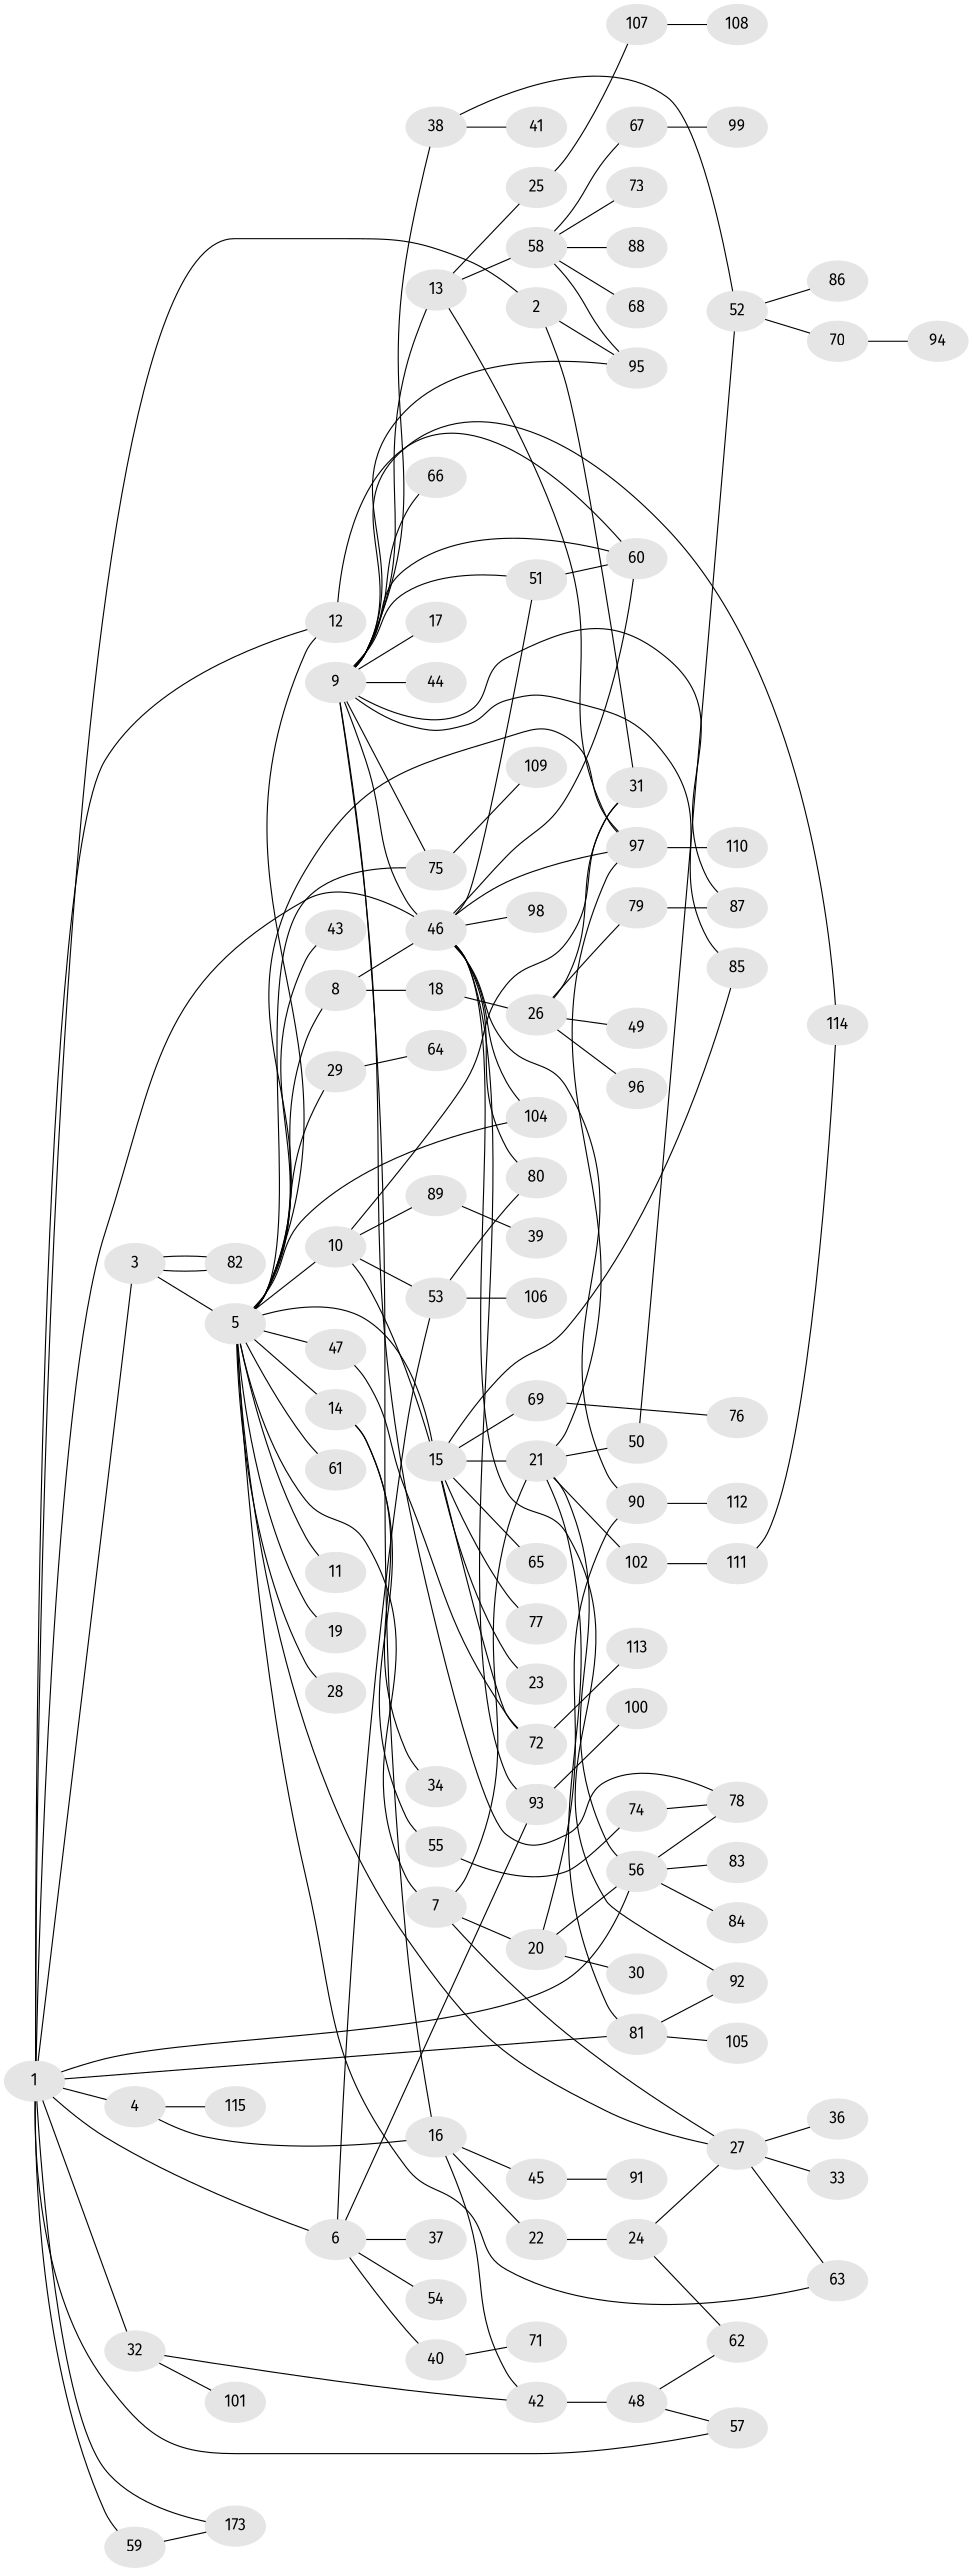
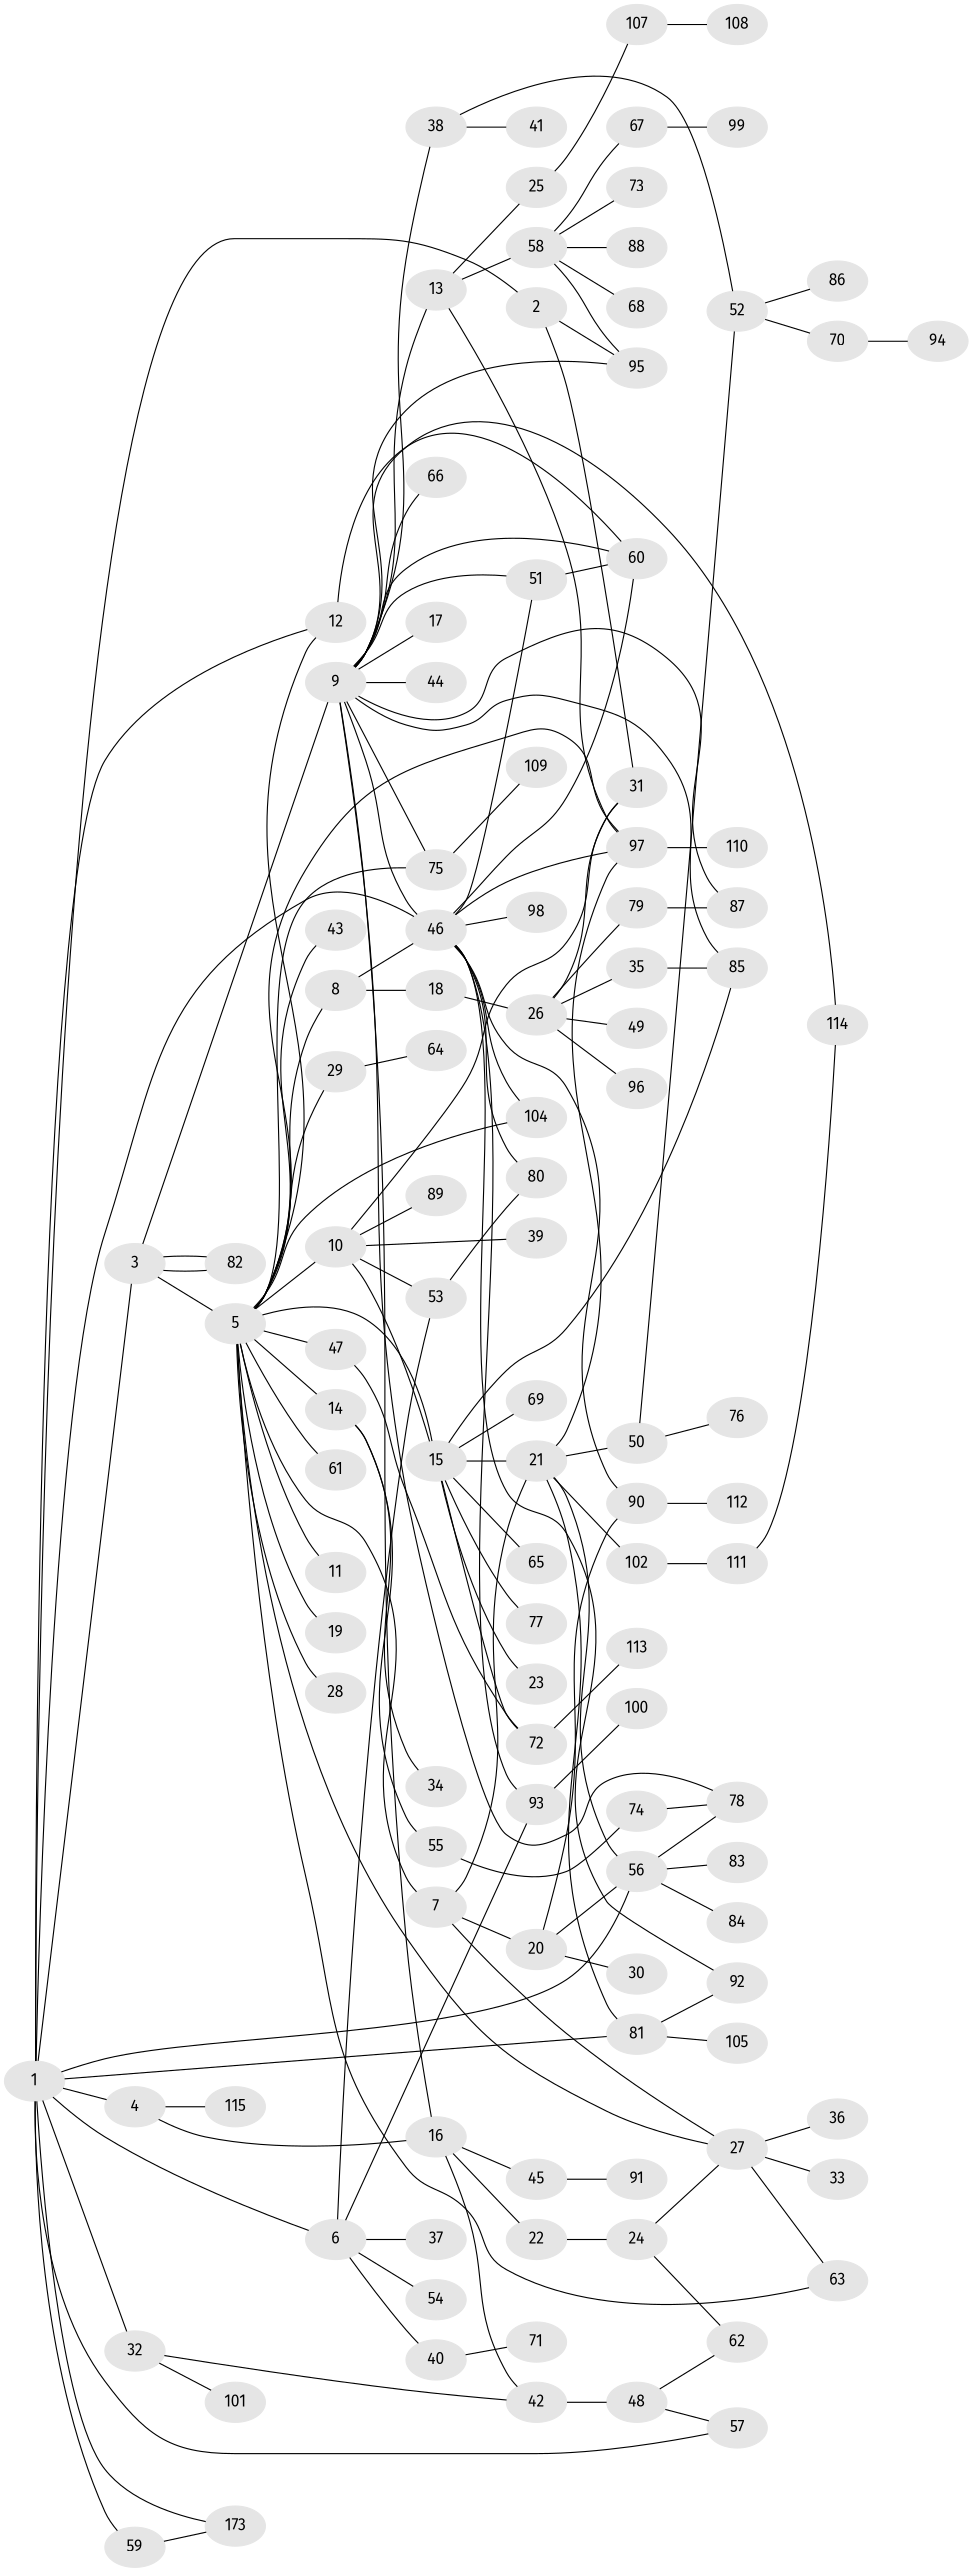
none -> (637, 968)
none -> (235, 973)
(475, 1212) -> (436, 1242)
(536, 1298) -> none
(633, 1409) -> (687, 1430)
